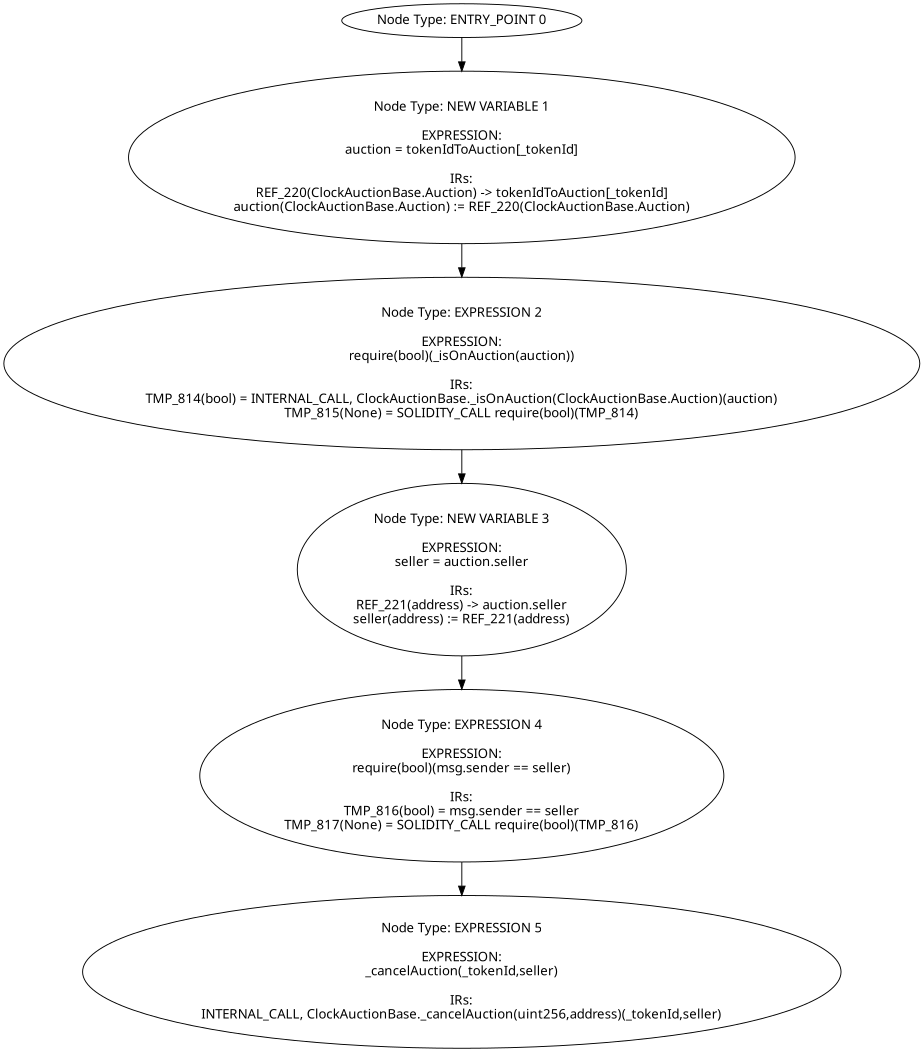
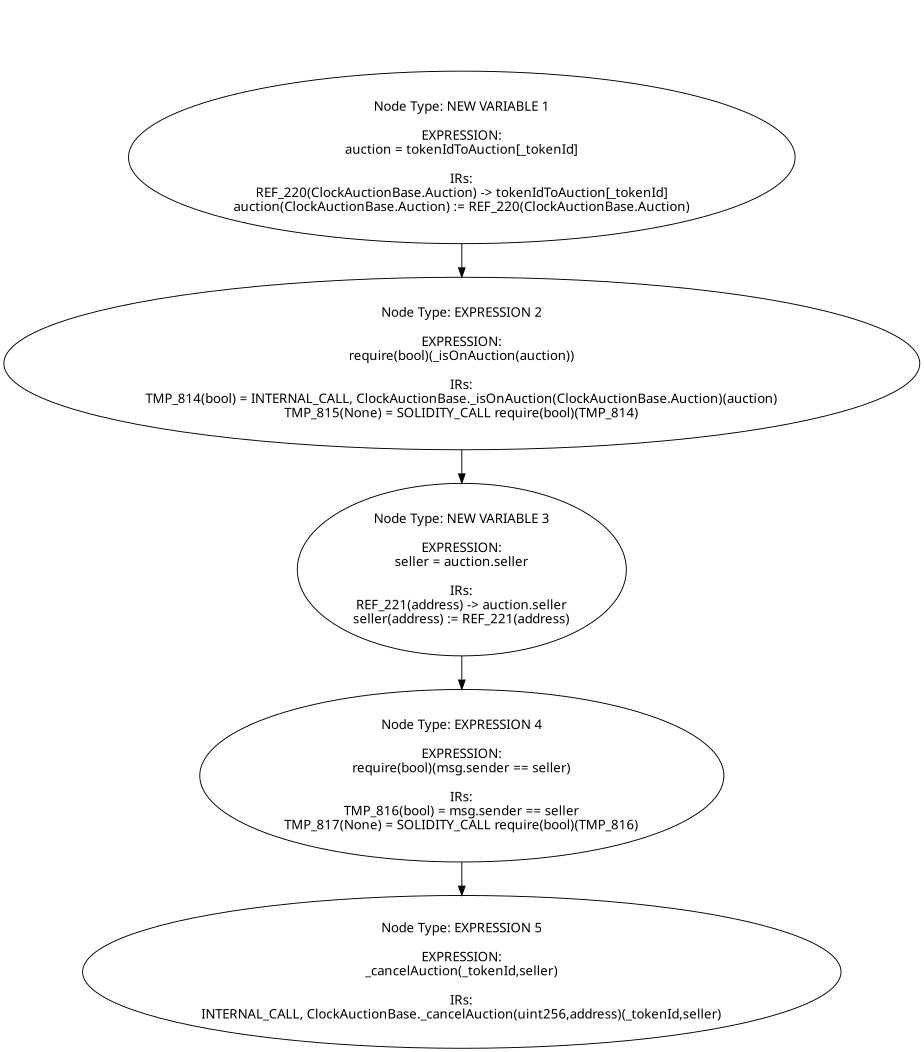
(462, 21) -> none
